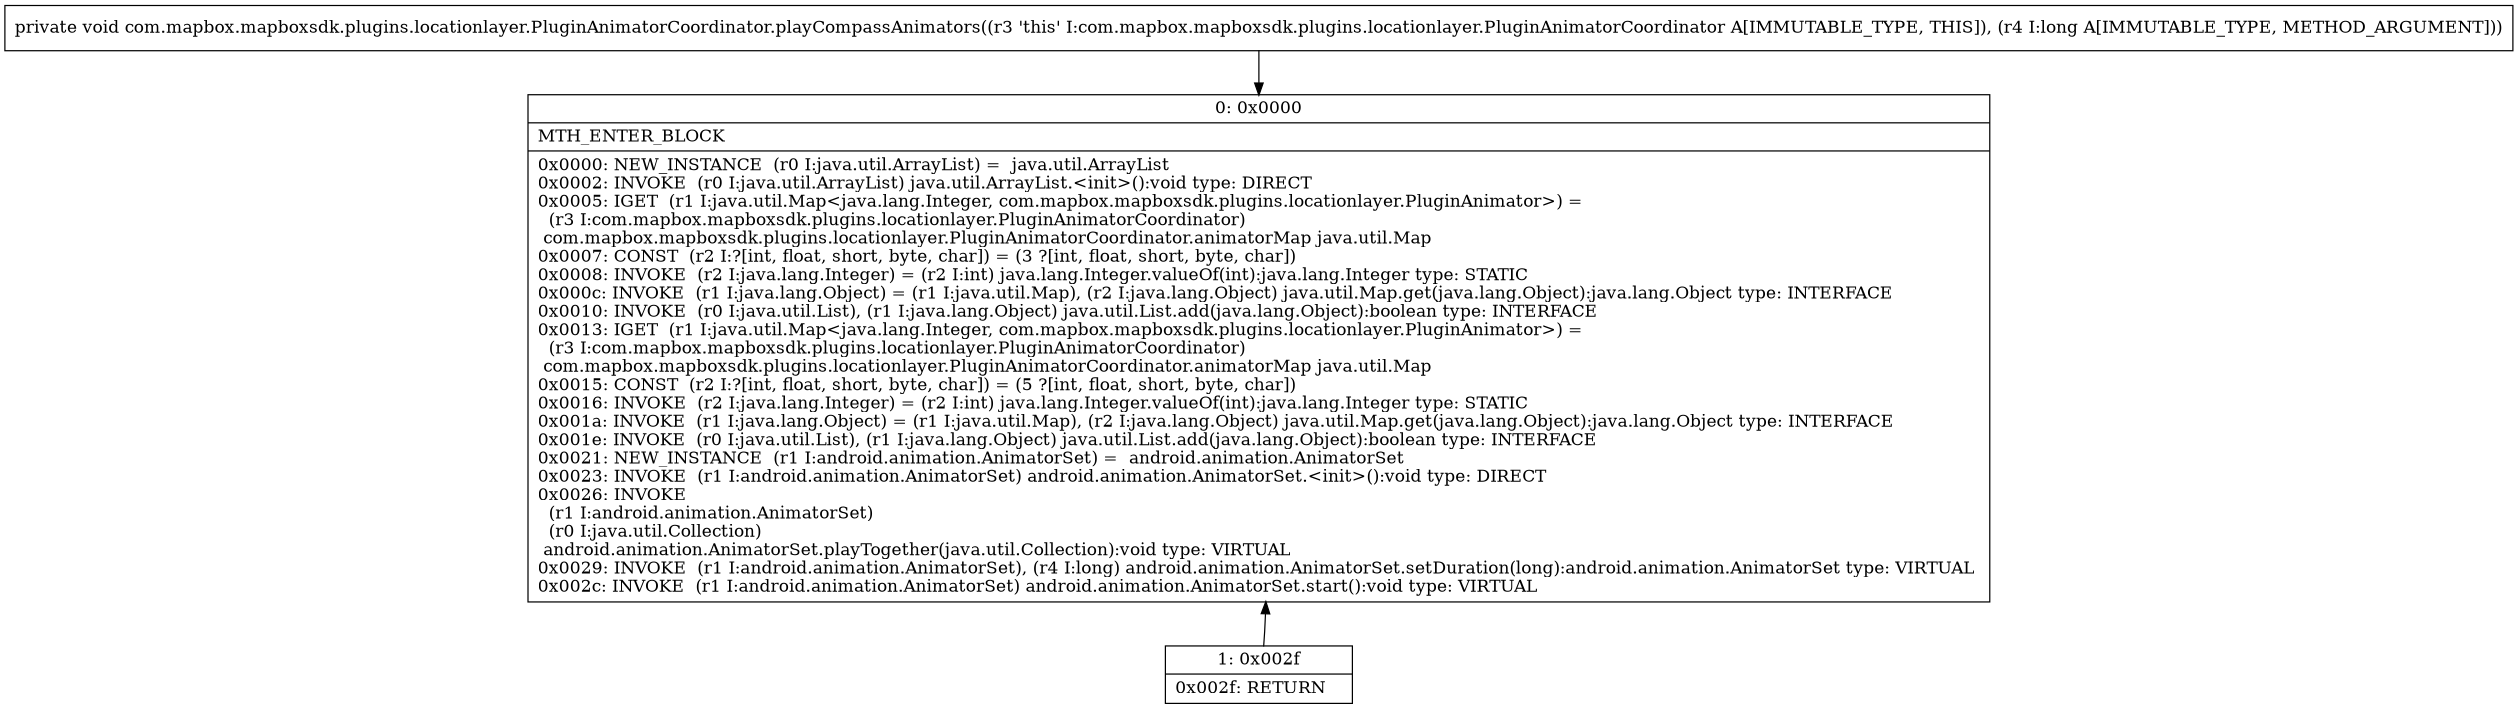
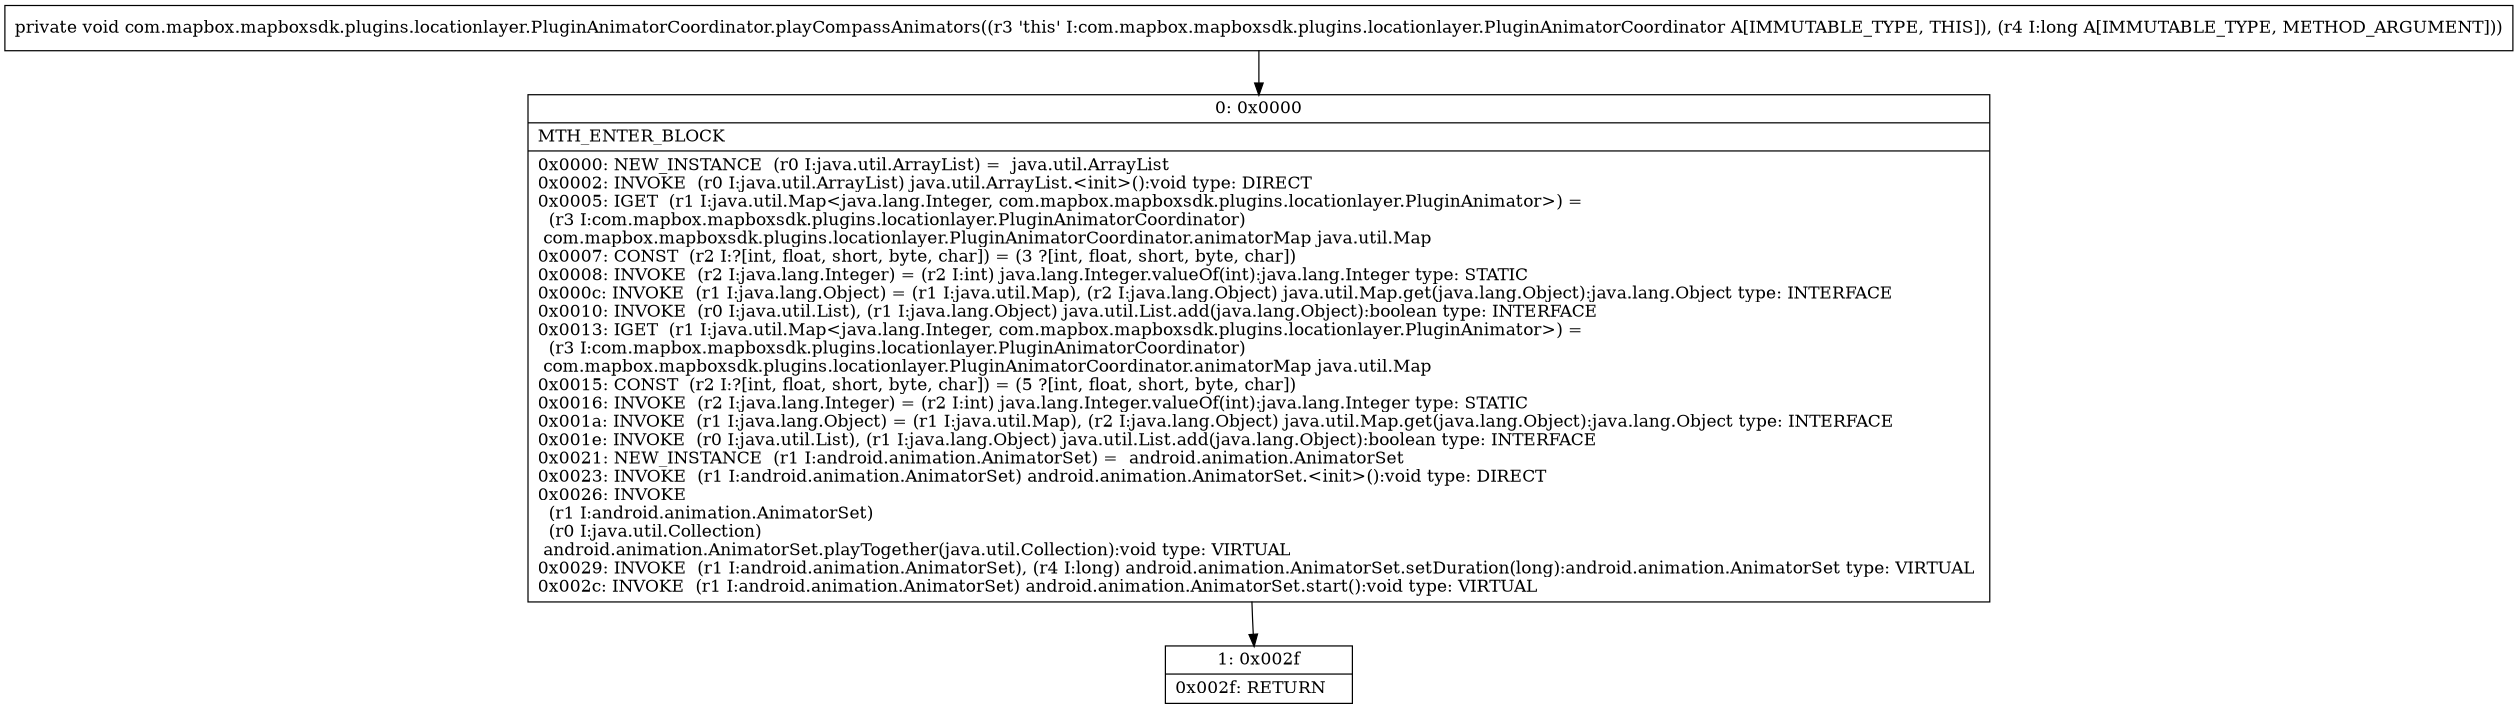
(1265, 630) -> (1253, 618)
